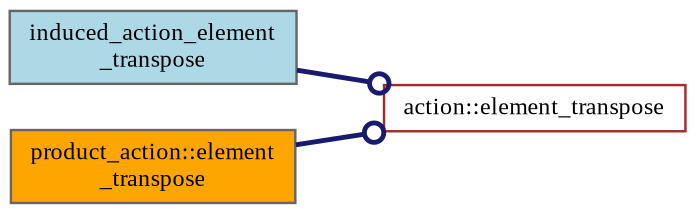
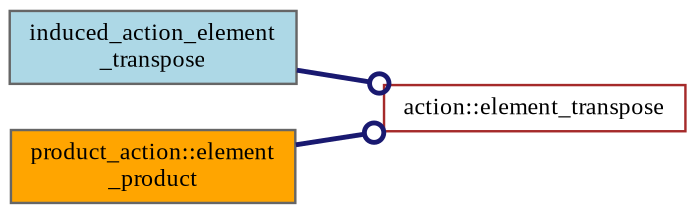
(153, 166) -> (153, 166)
